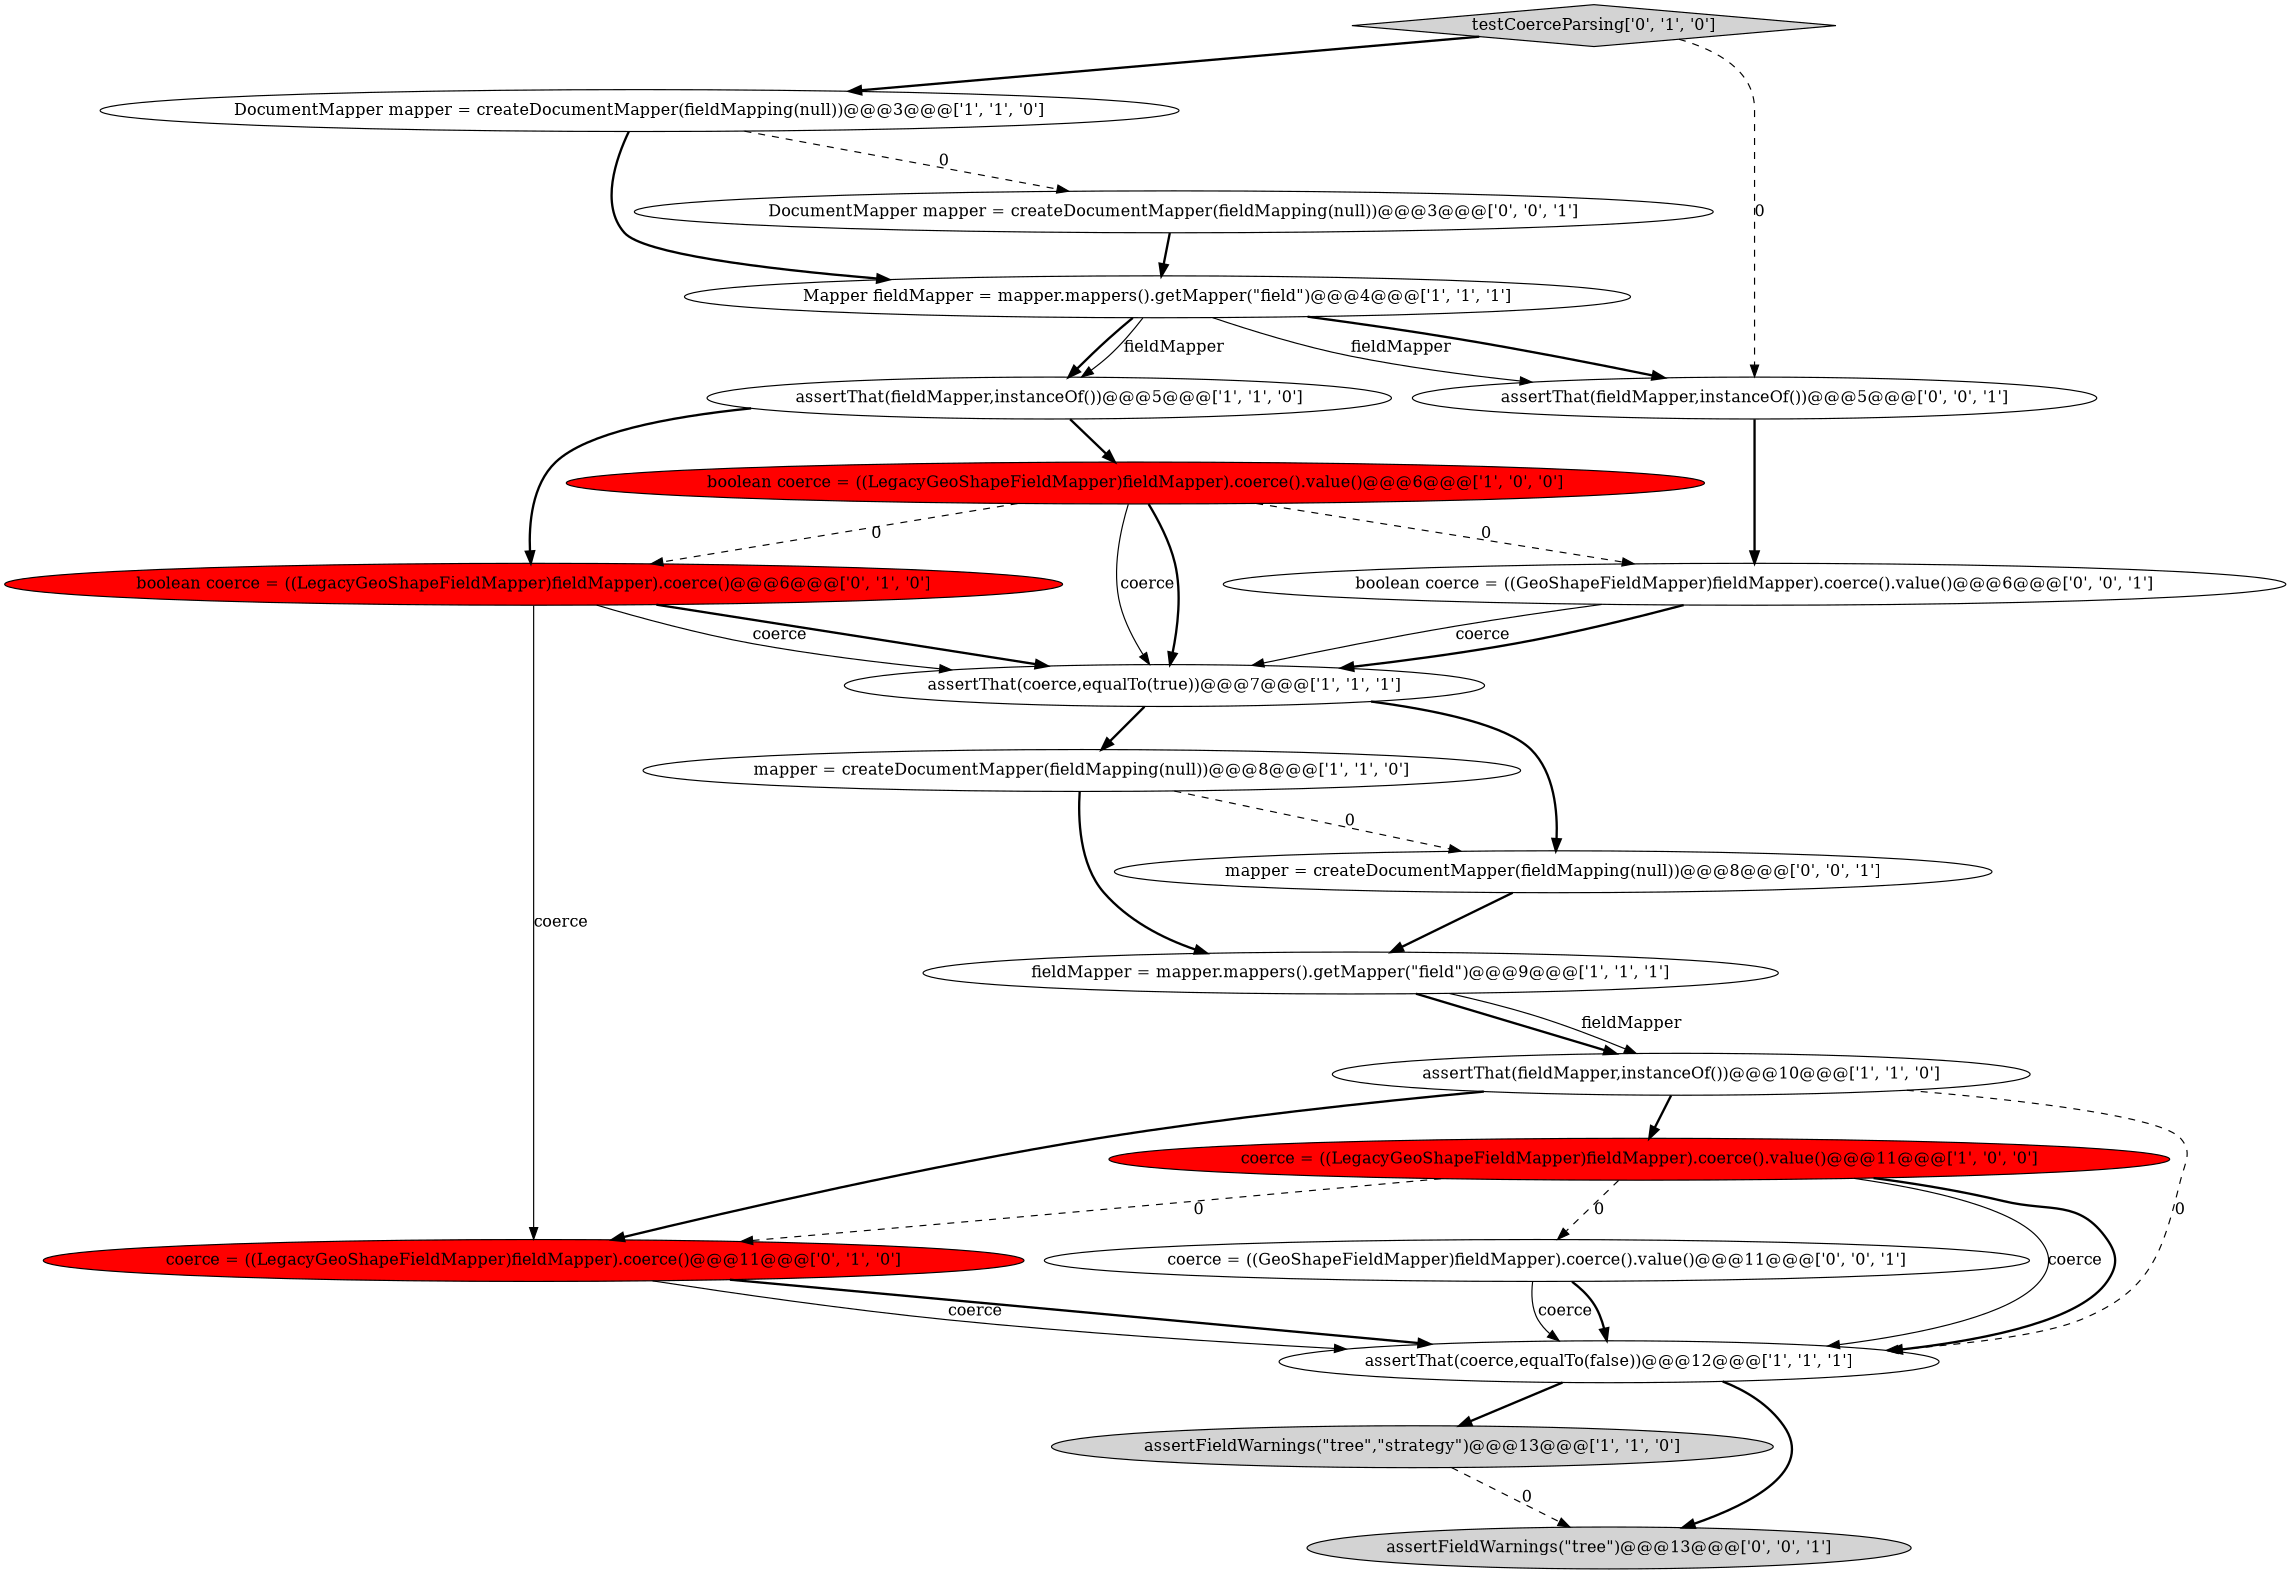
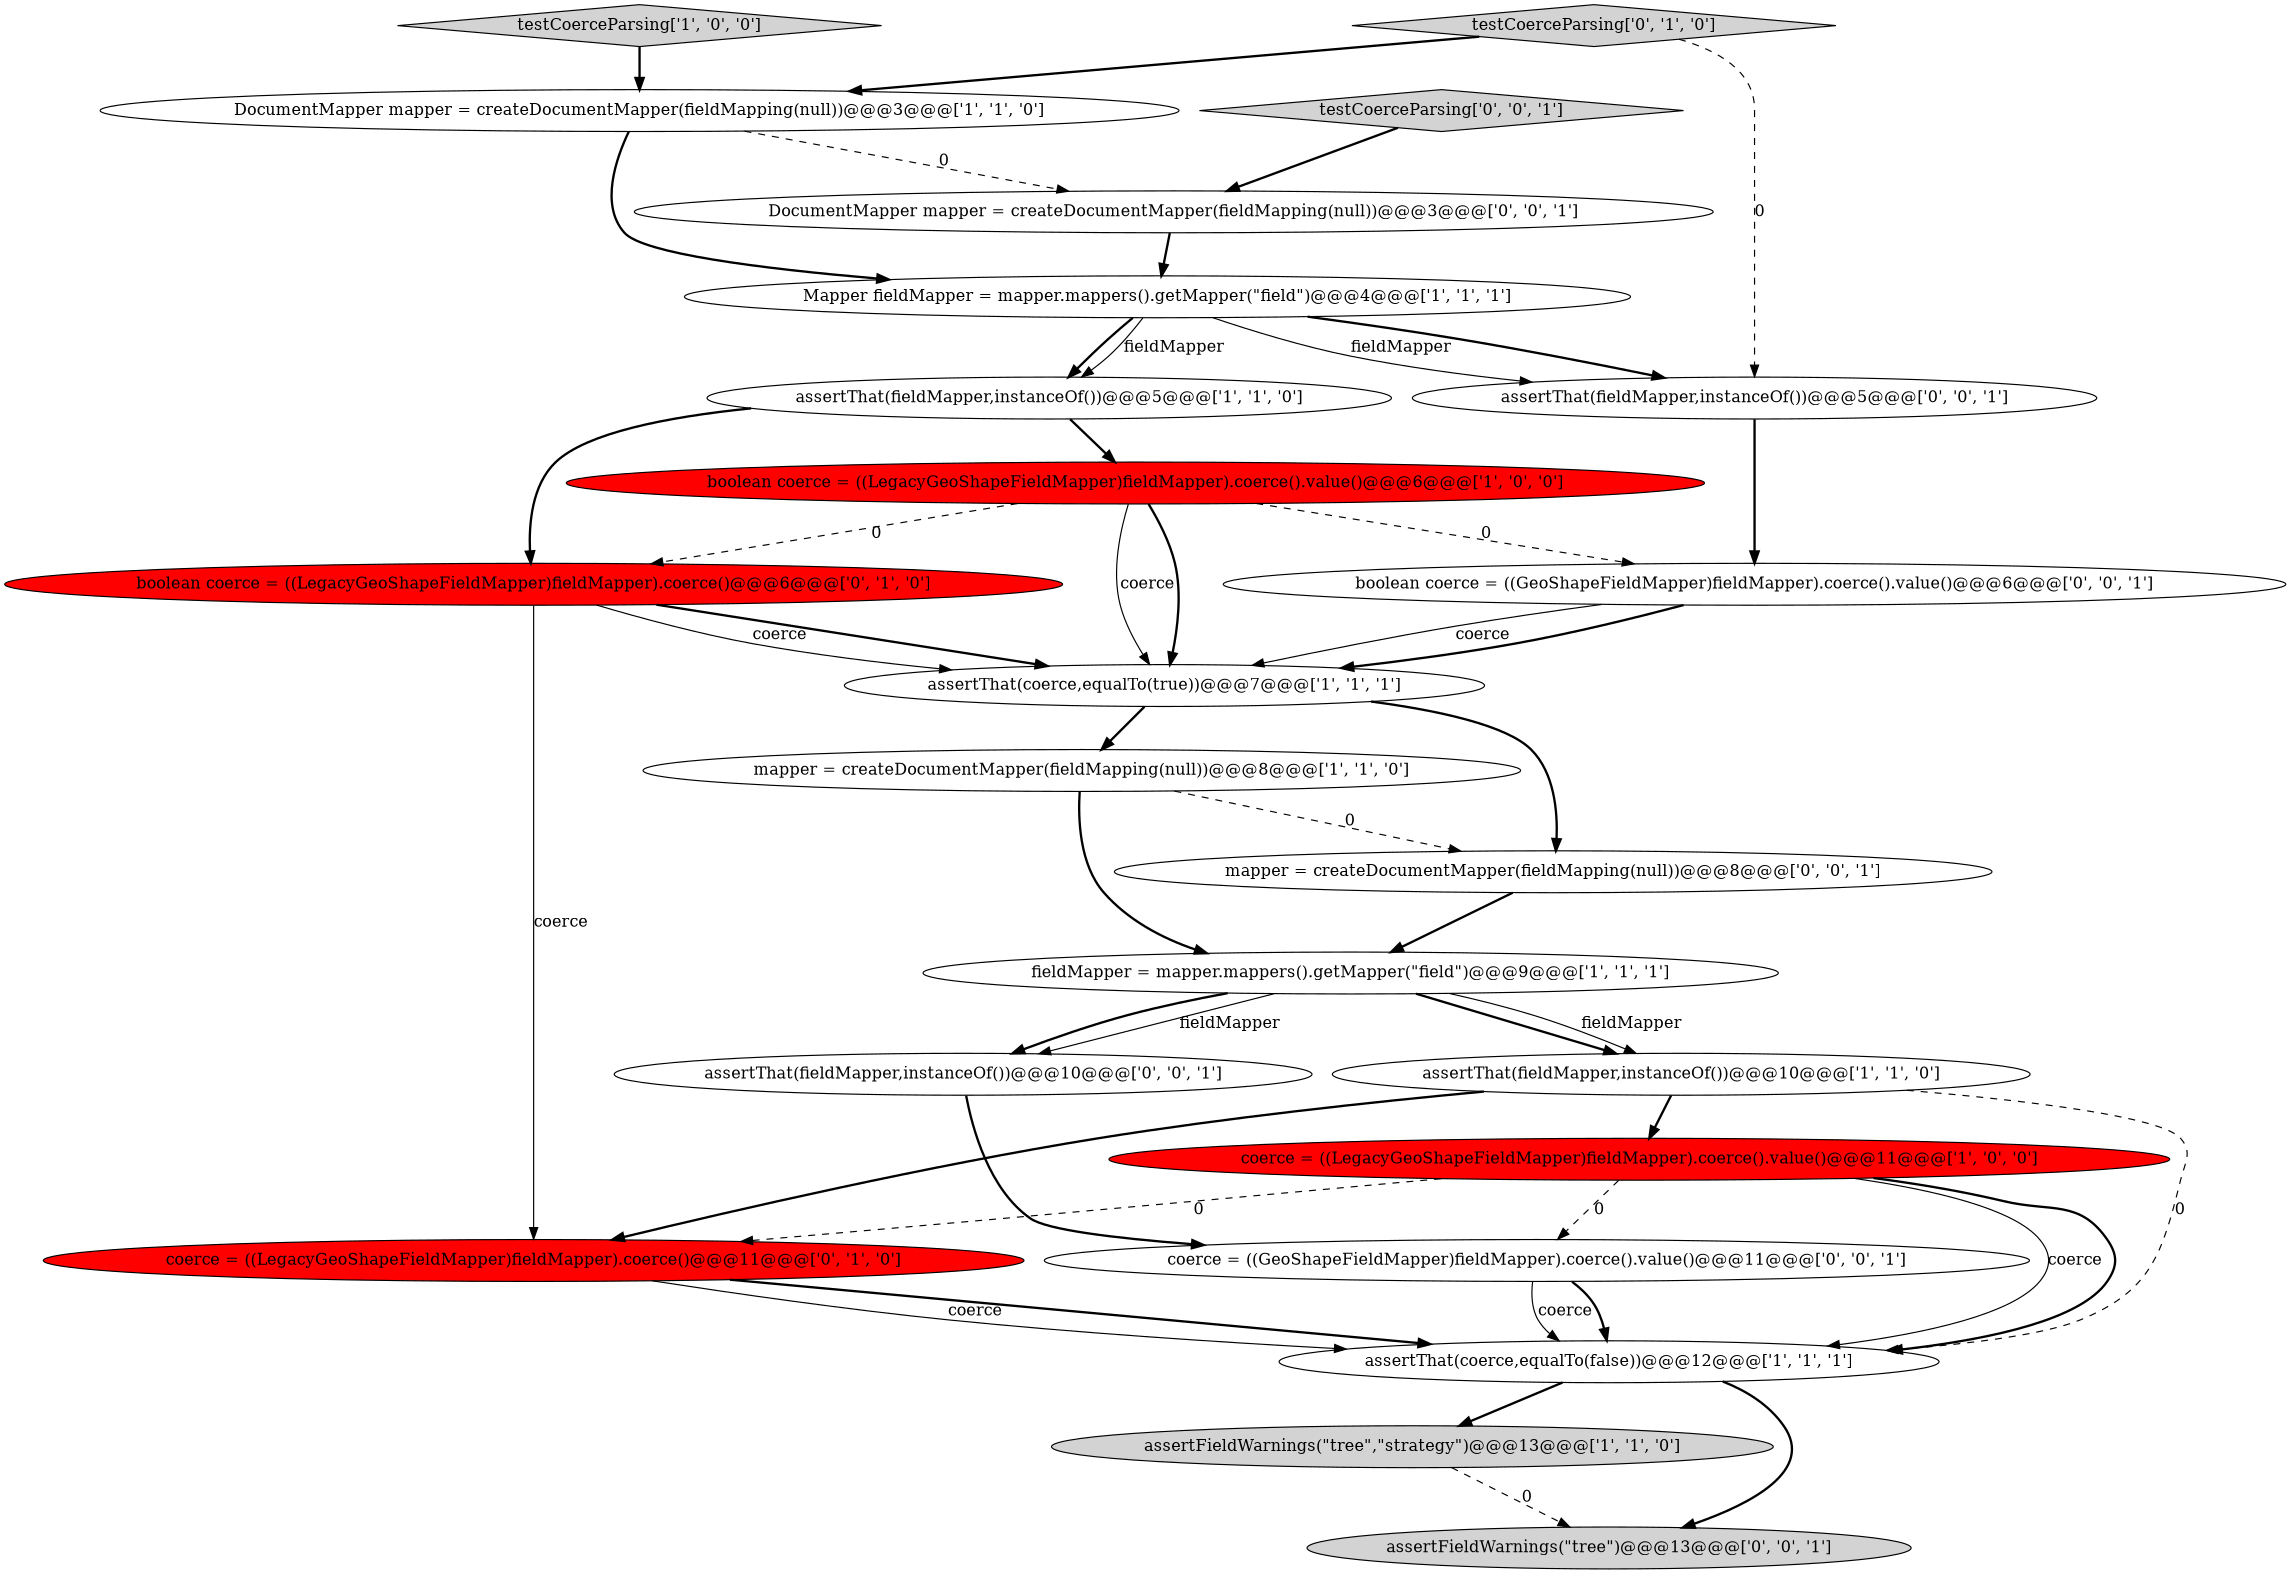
none -> (640, 26)
none -> (1441, 111)
none -> (963, 1074)
